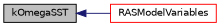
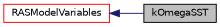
(98, 13) -> (132, 13)
